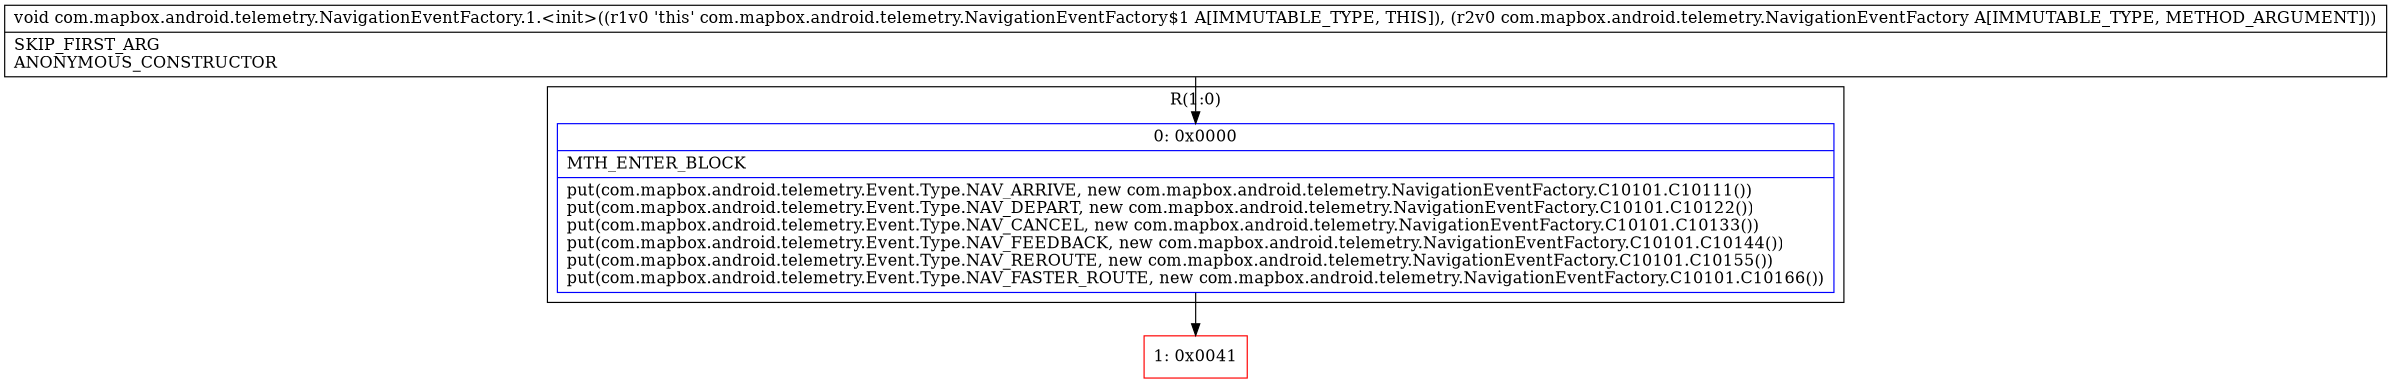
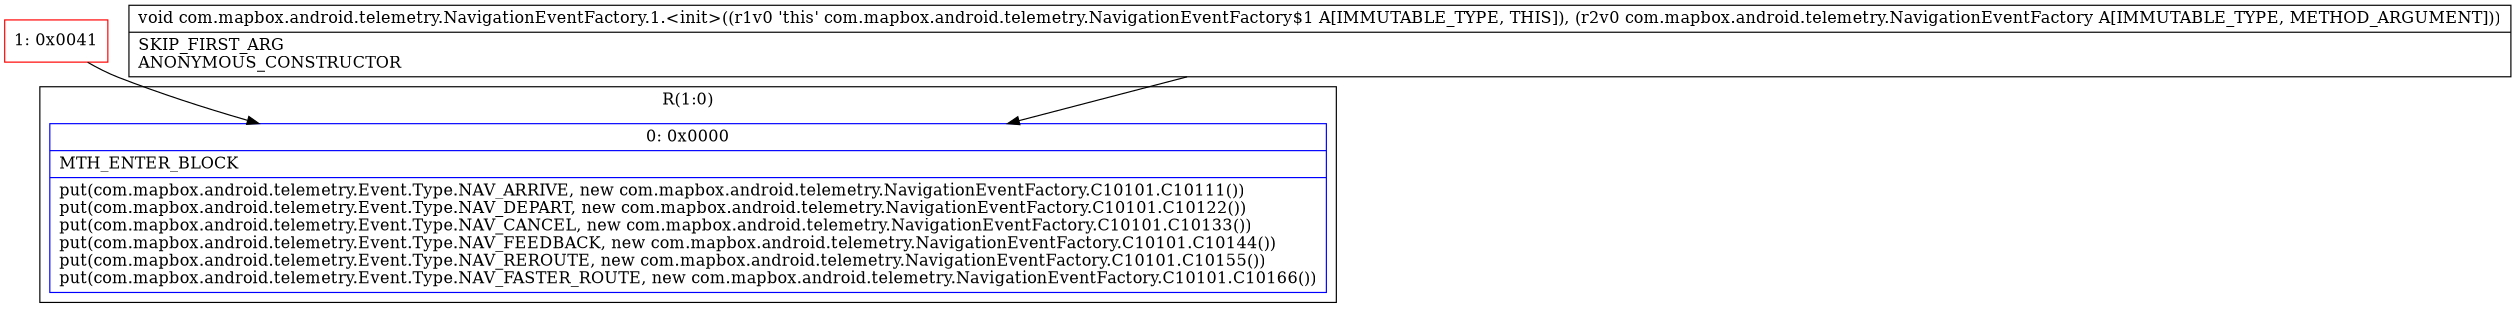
(1196, 310) -> (166, 95)
